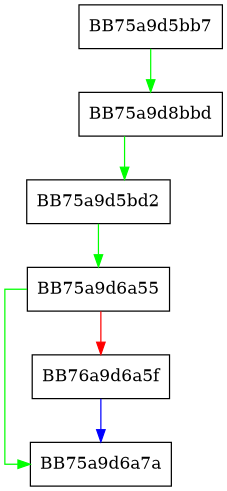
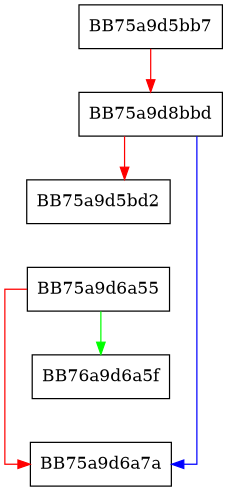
(151, 64) -> (151, 64)
(125, 152) -> (125, 152)
(98, 239) -> none
(101, 327) -> (101, 327)
(5, 372) -> (5, 372)
(101, 414) -> (197, 307)
